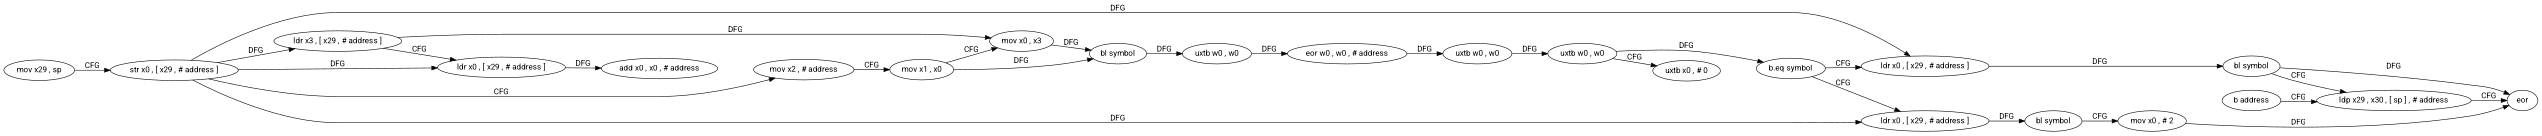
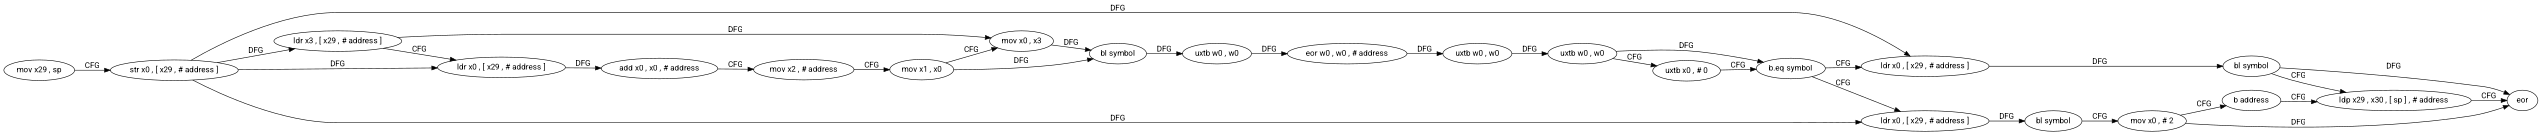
none -> (1735, 70)
(489, 96) -> (733, 69)
none -> (2200, 111)
